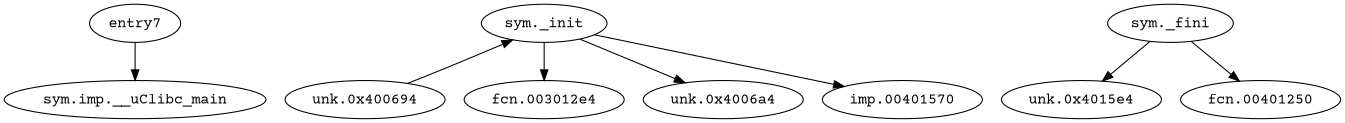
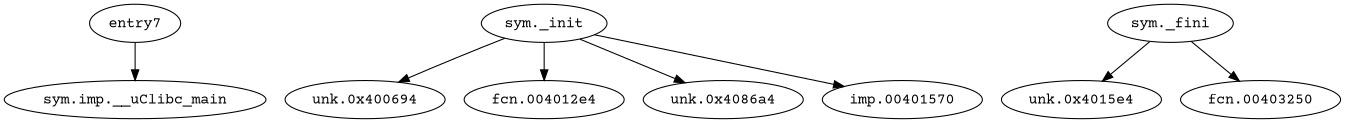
(455, 64) -> (456, 58)
(544, 100) -> (544, 100)
(723, 100) -> (723, 100)
(1261, 100) -> (1261, 100)
